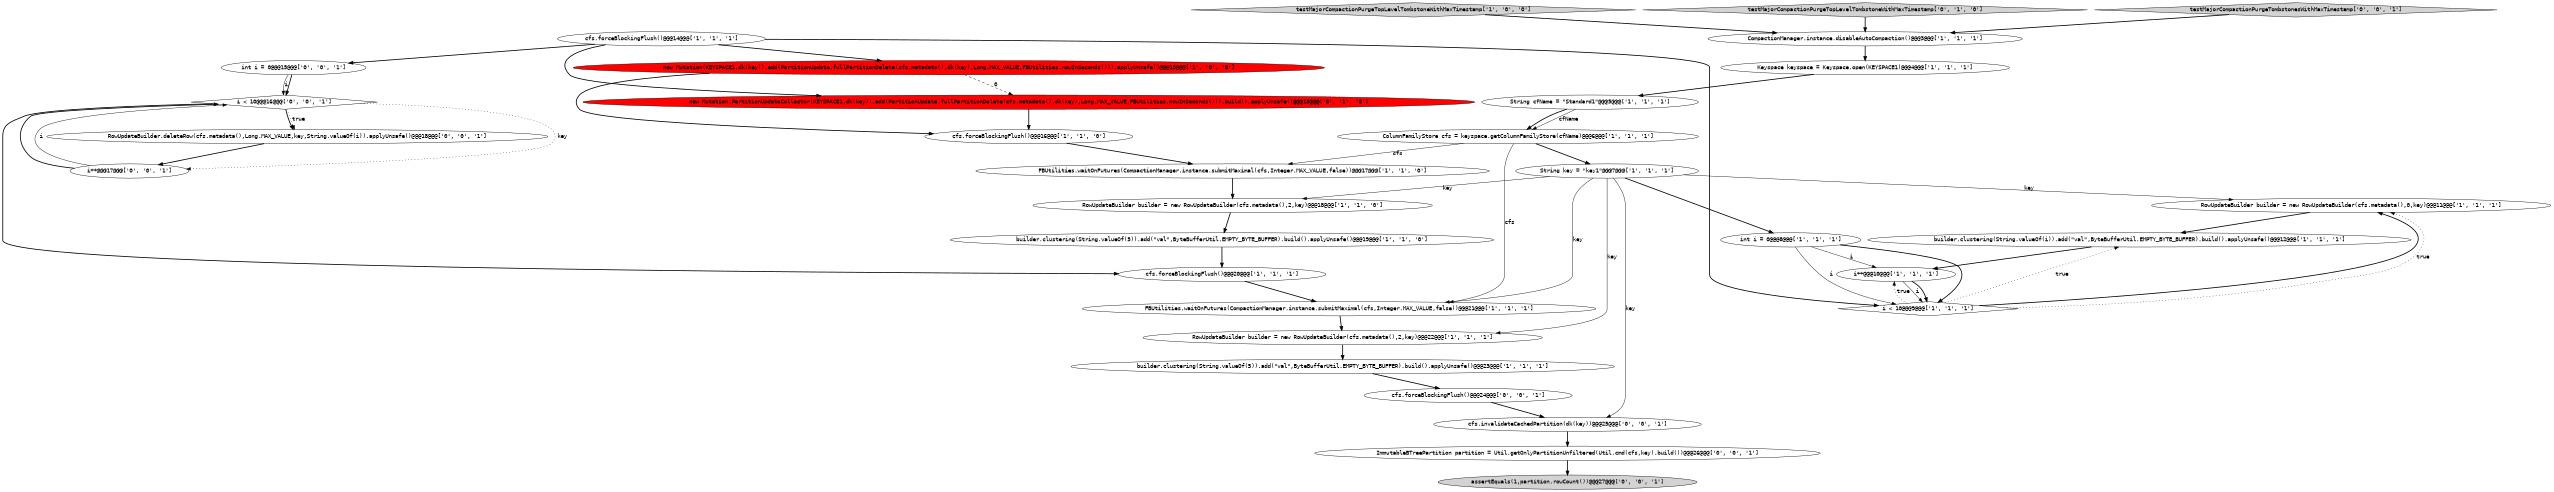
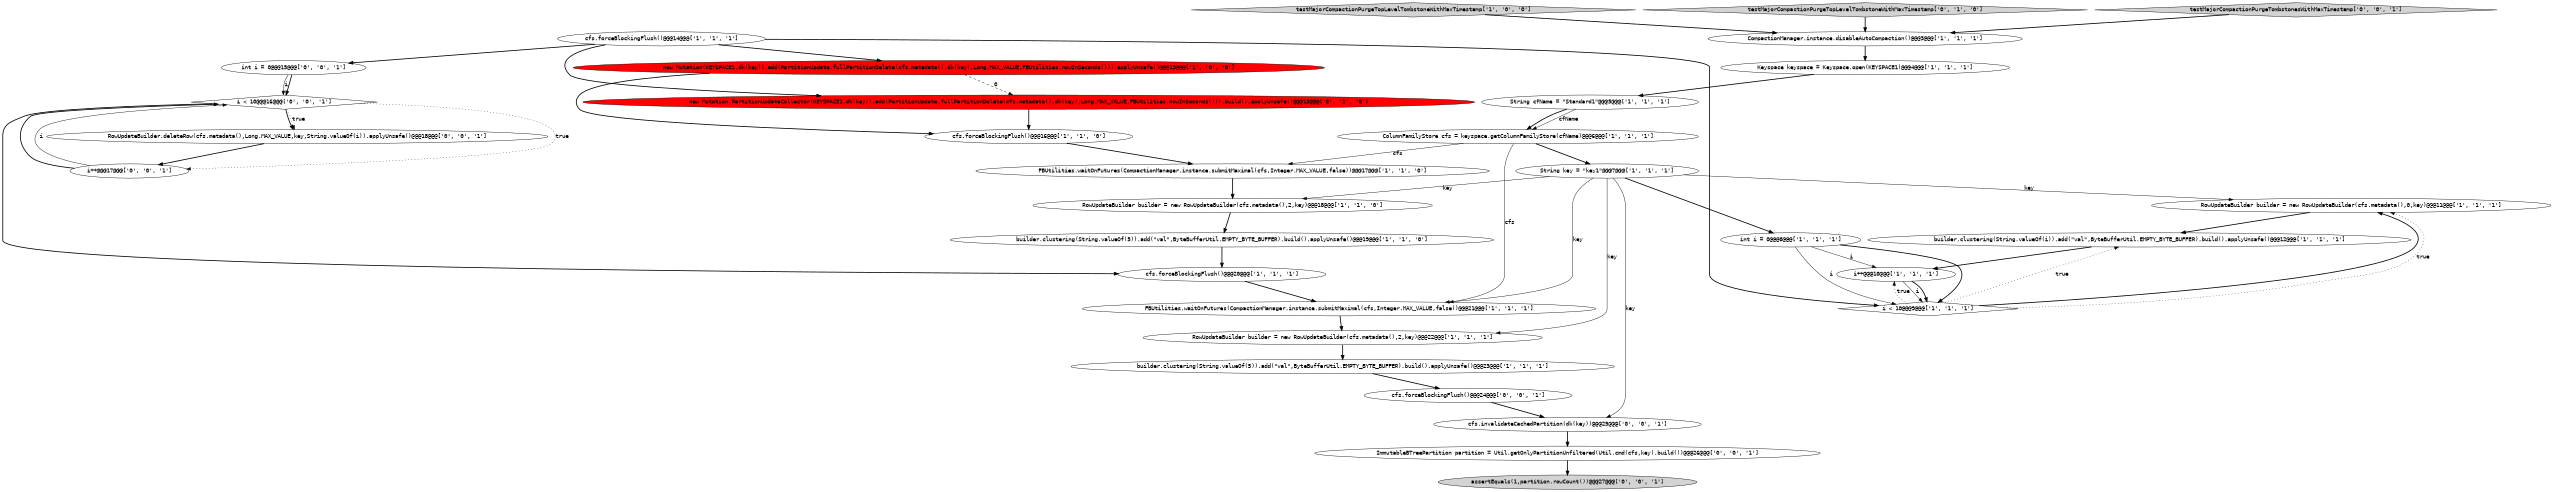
(562, 137) -> (562, 137)
